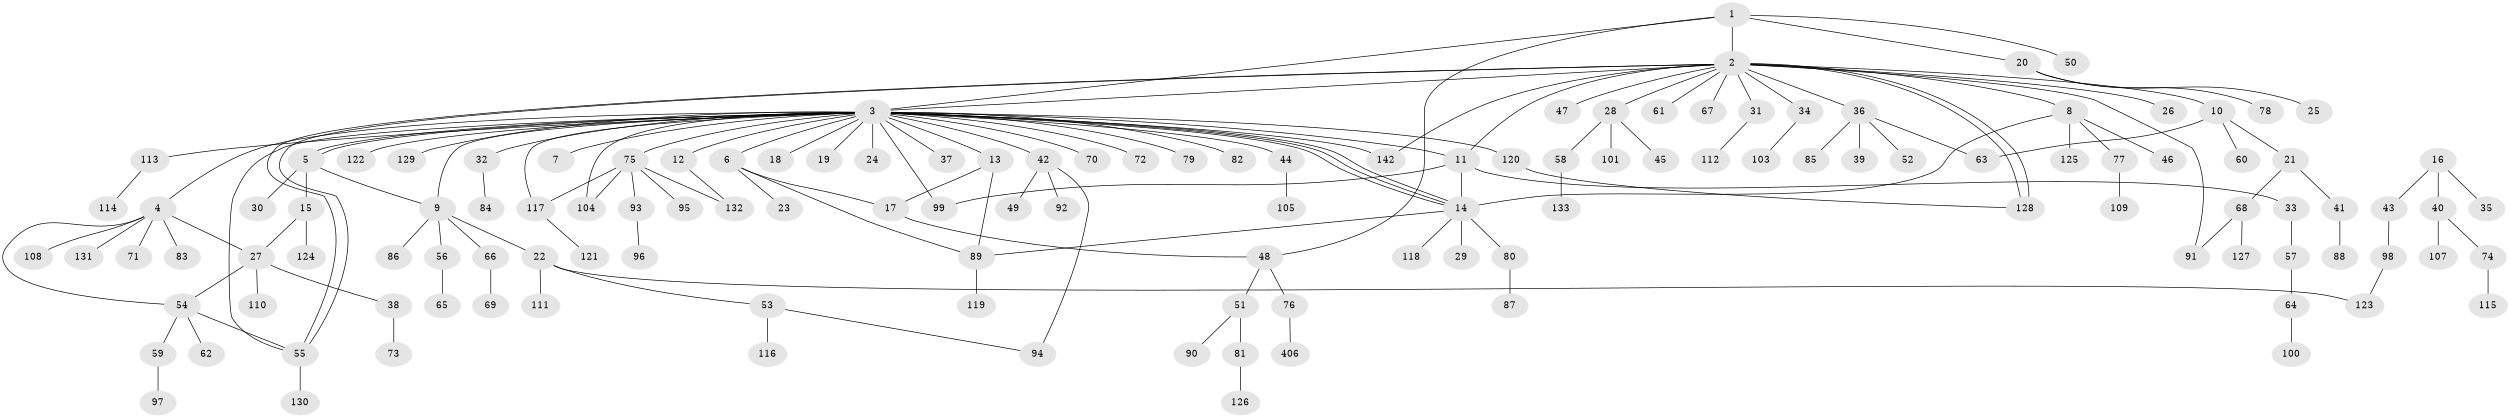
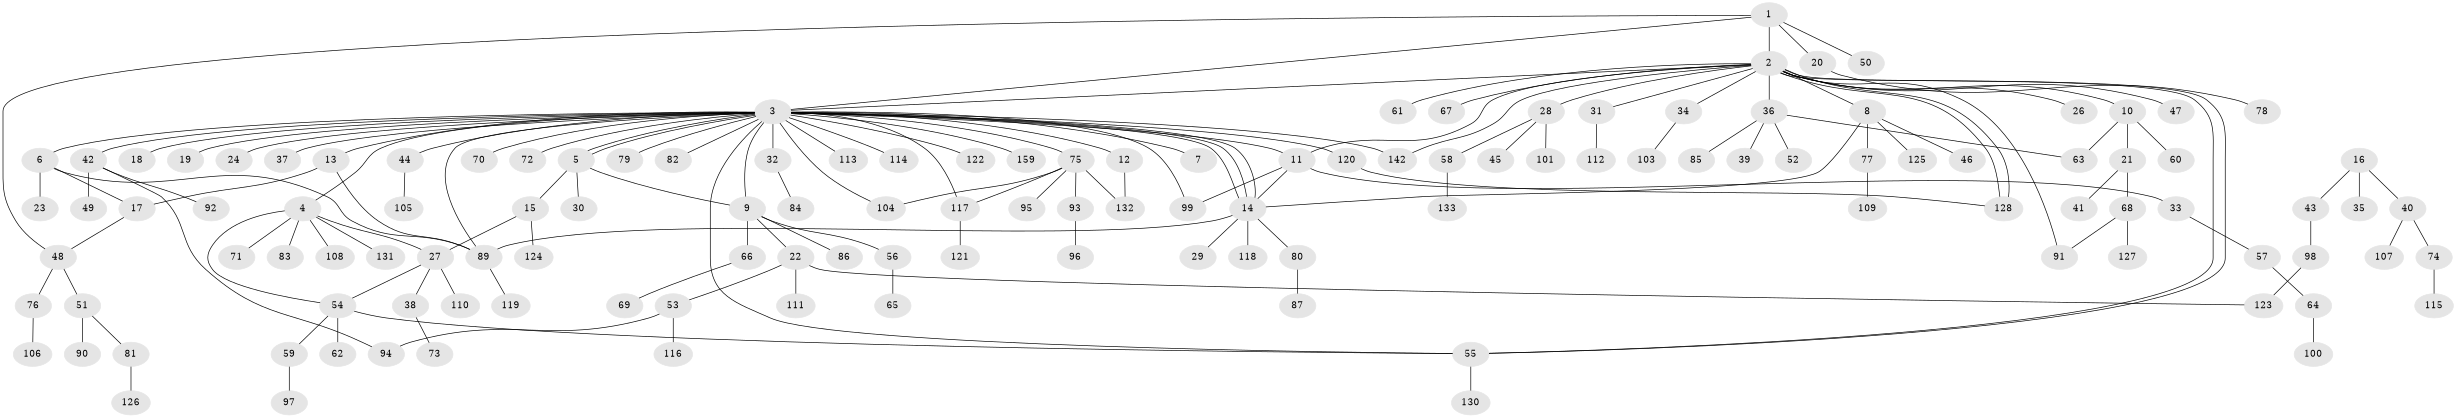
(2314, 112) -> none
none -> (452, 152)
(407, 160) -> (1026, 160)
(129, 185) -> (837, 134)
(2340, 257) -> none
(1290, 354) -> (33, 354)
